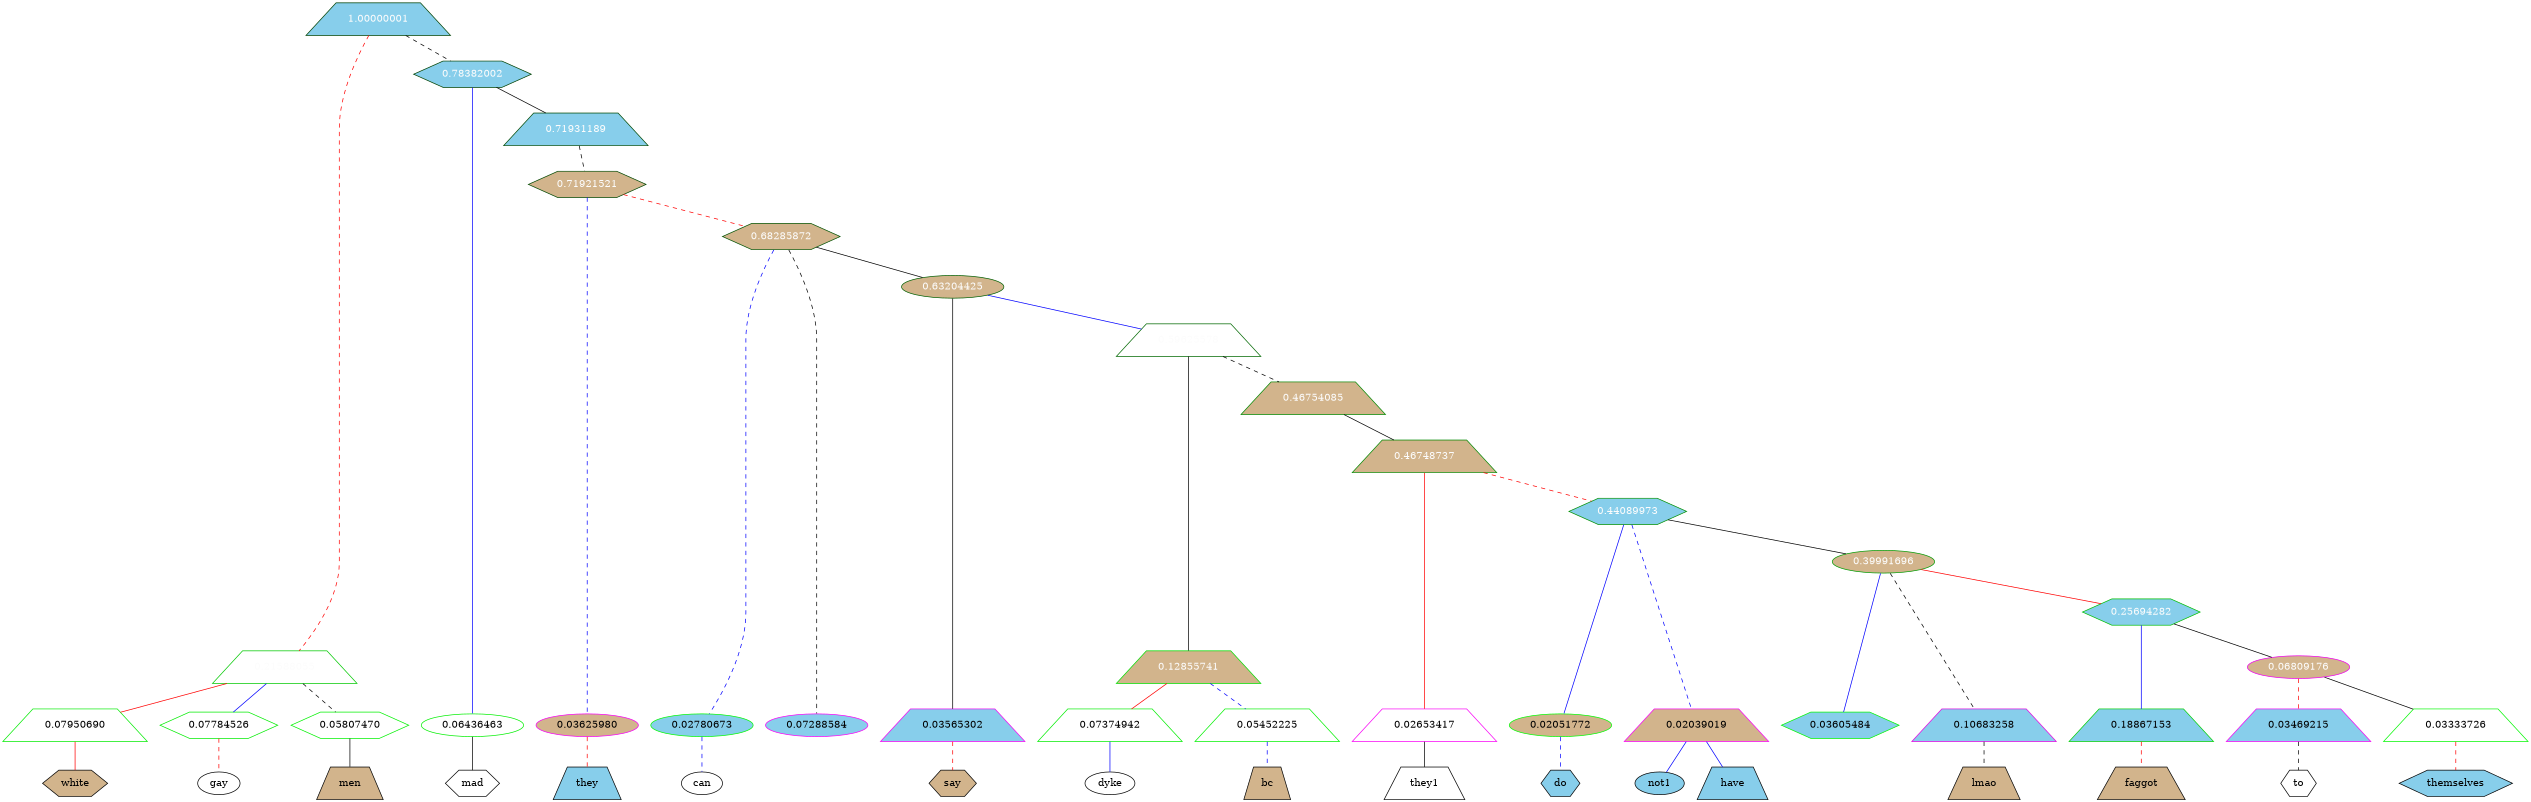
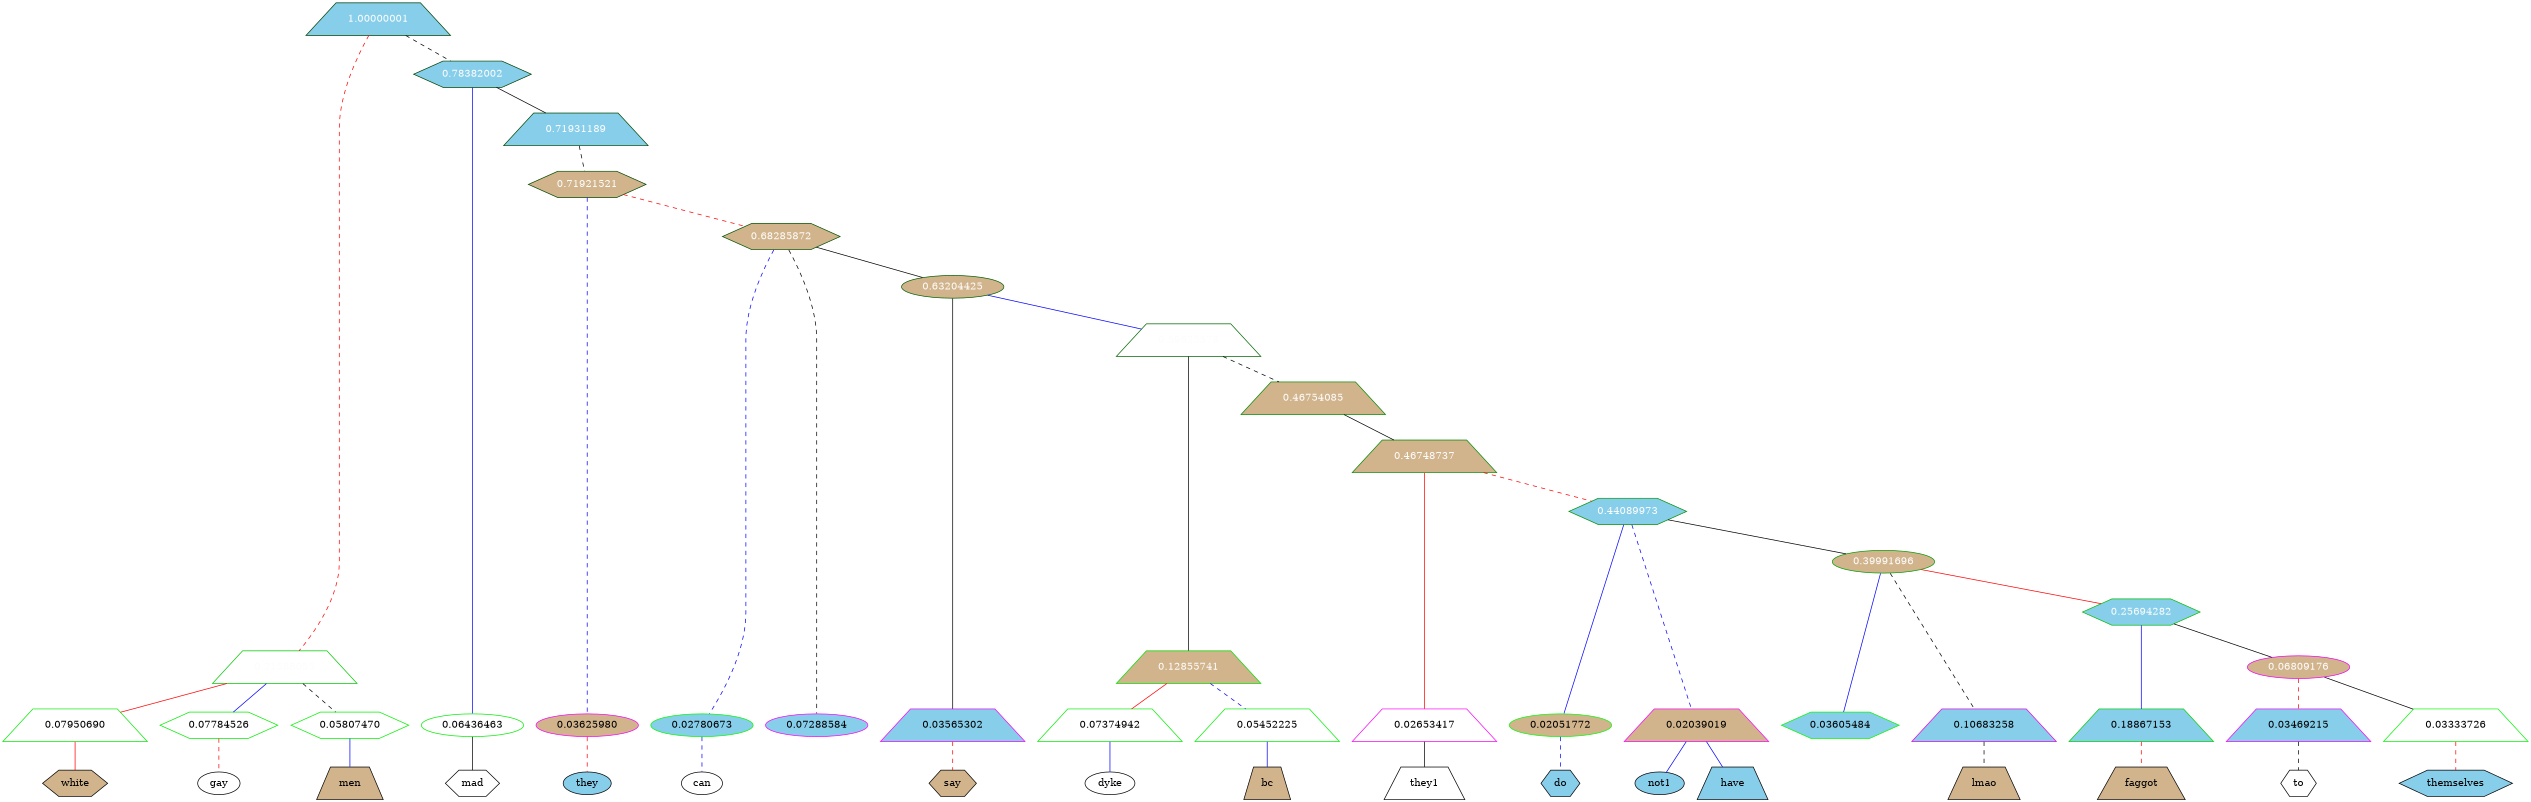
(350, 753) -> (350, 753)
(1267, 754) -> (1267, 754)
(587, 783) -> (587, 783)
